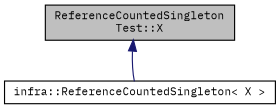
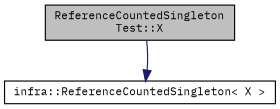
(133, 66) -> (148, 55)
